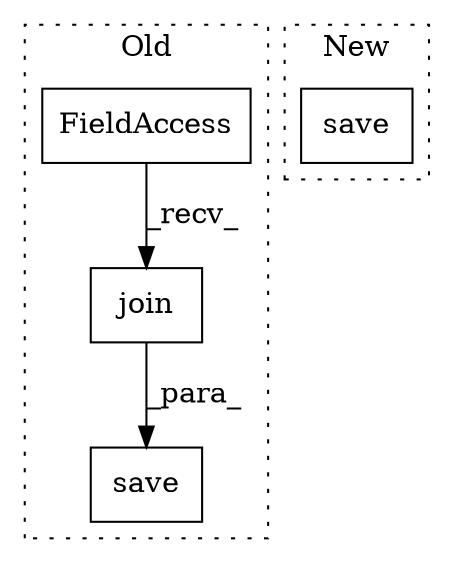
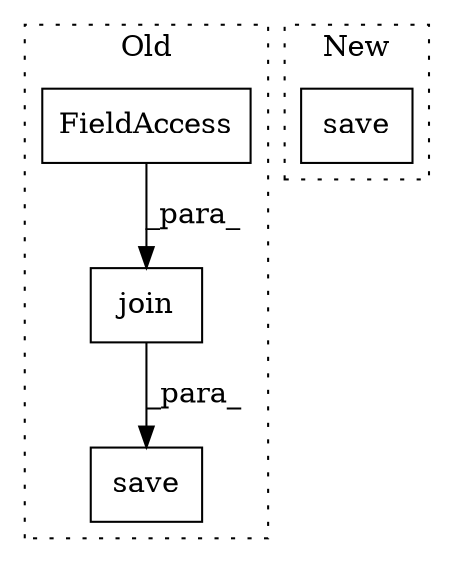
(193, 216) -> (193, 216)
